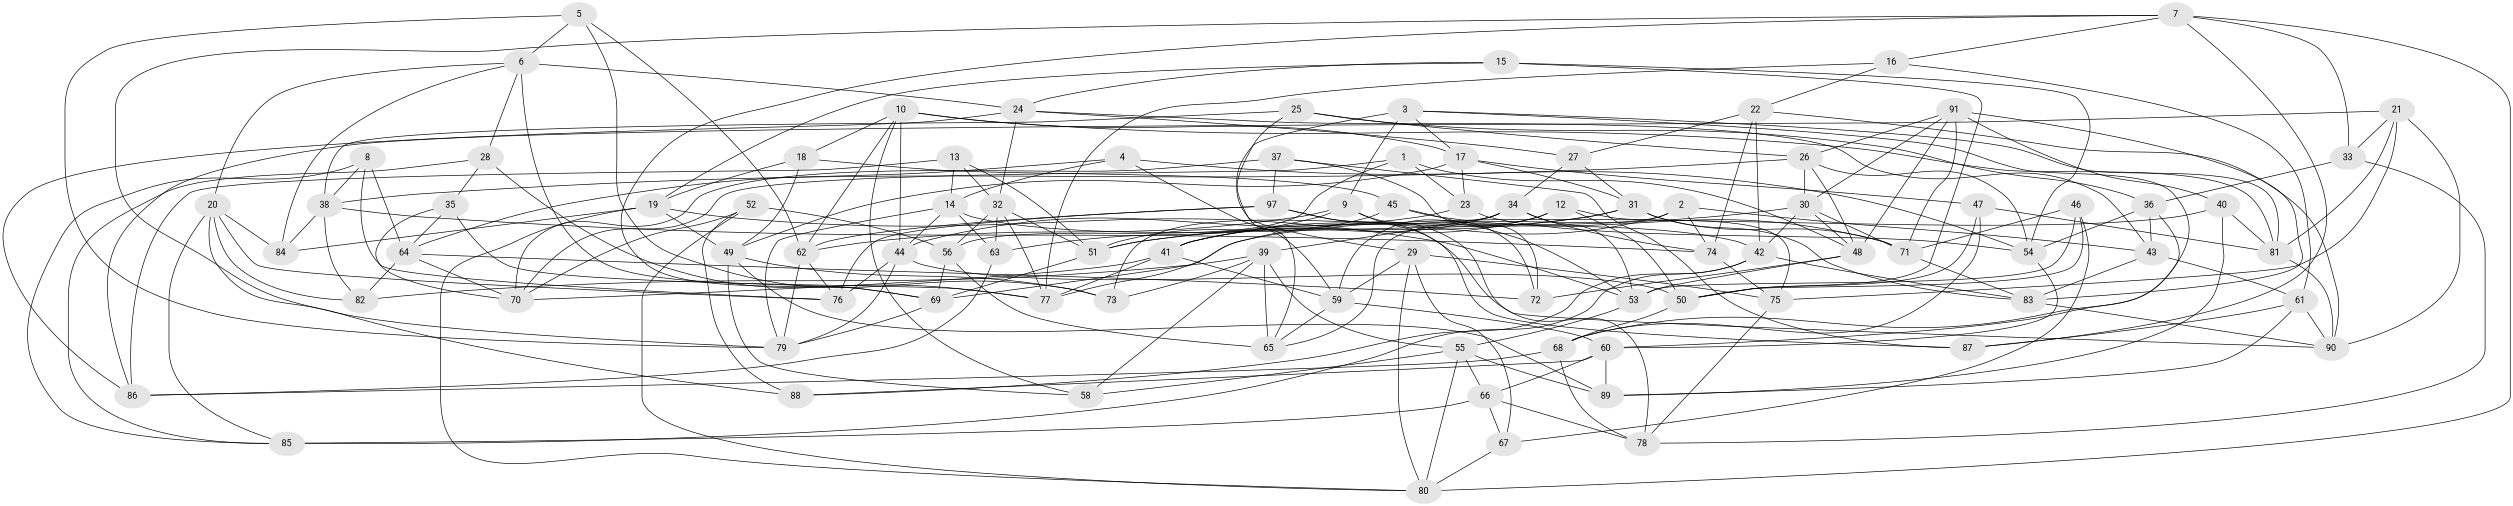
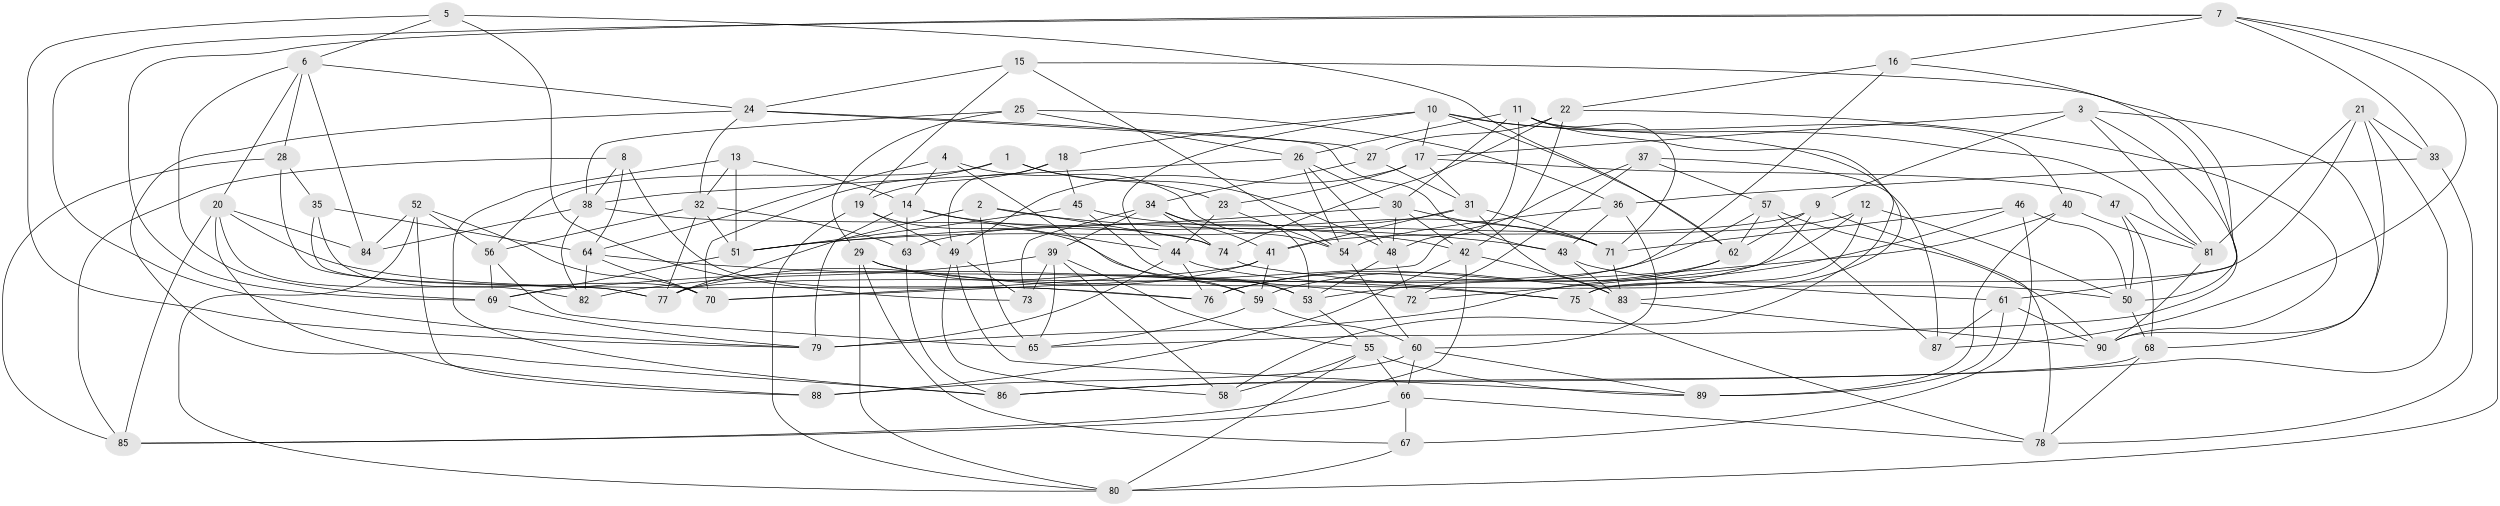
(1954, 110) -> (1518, 110)
(1272, 205) -> (1767, 205)
(442, 232) -> (392, 229)
